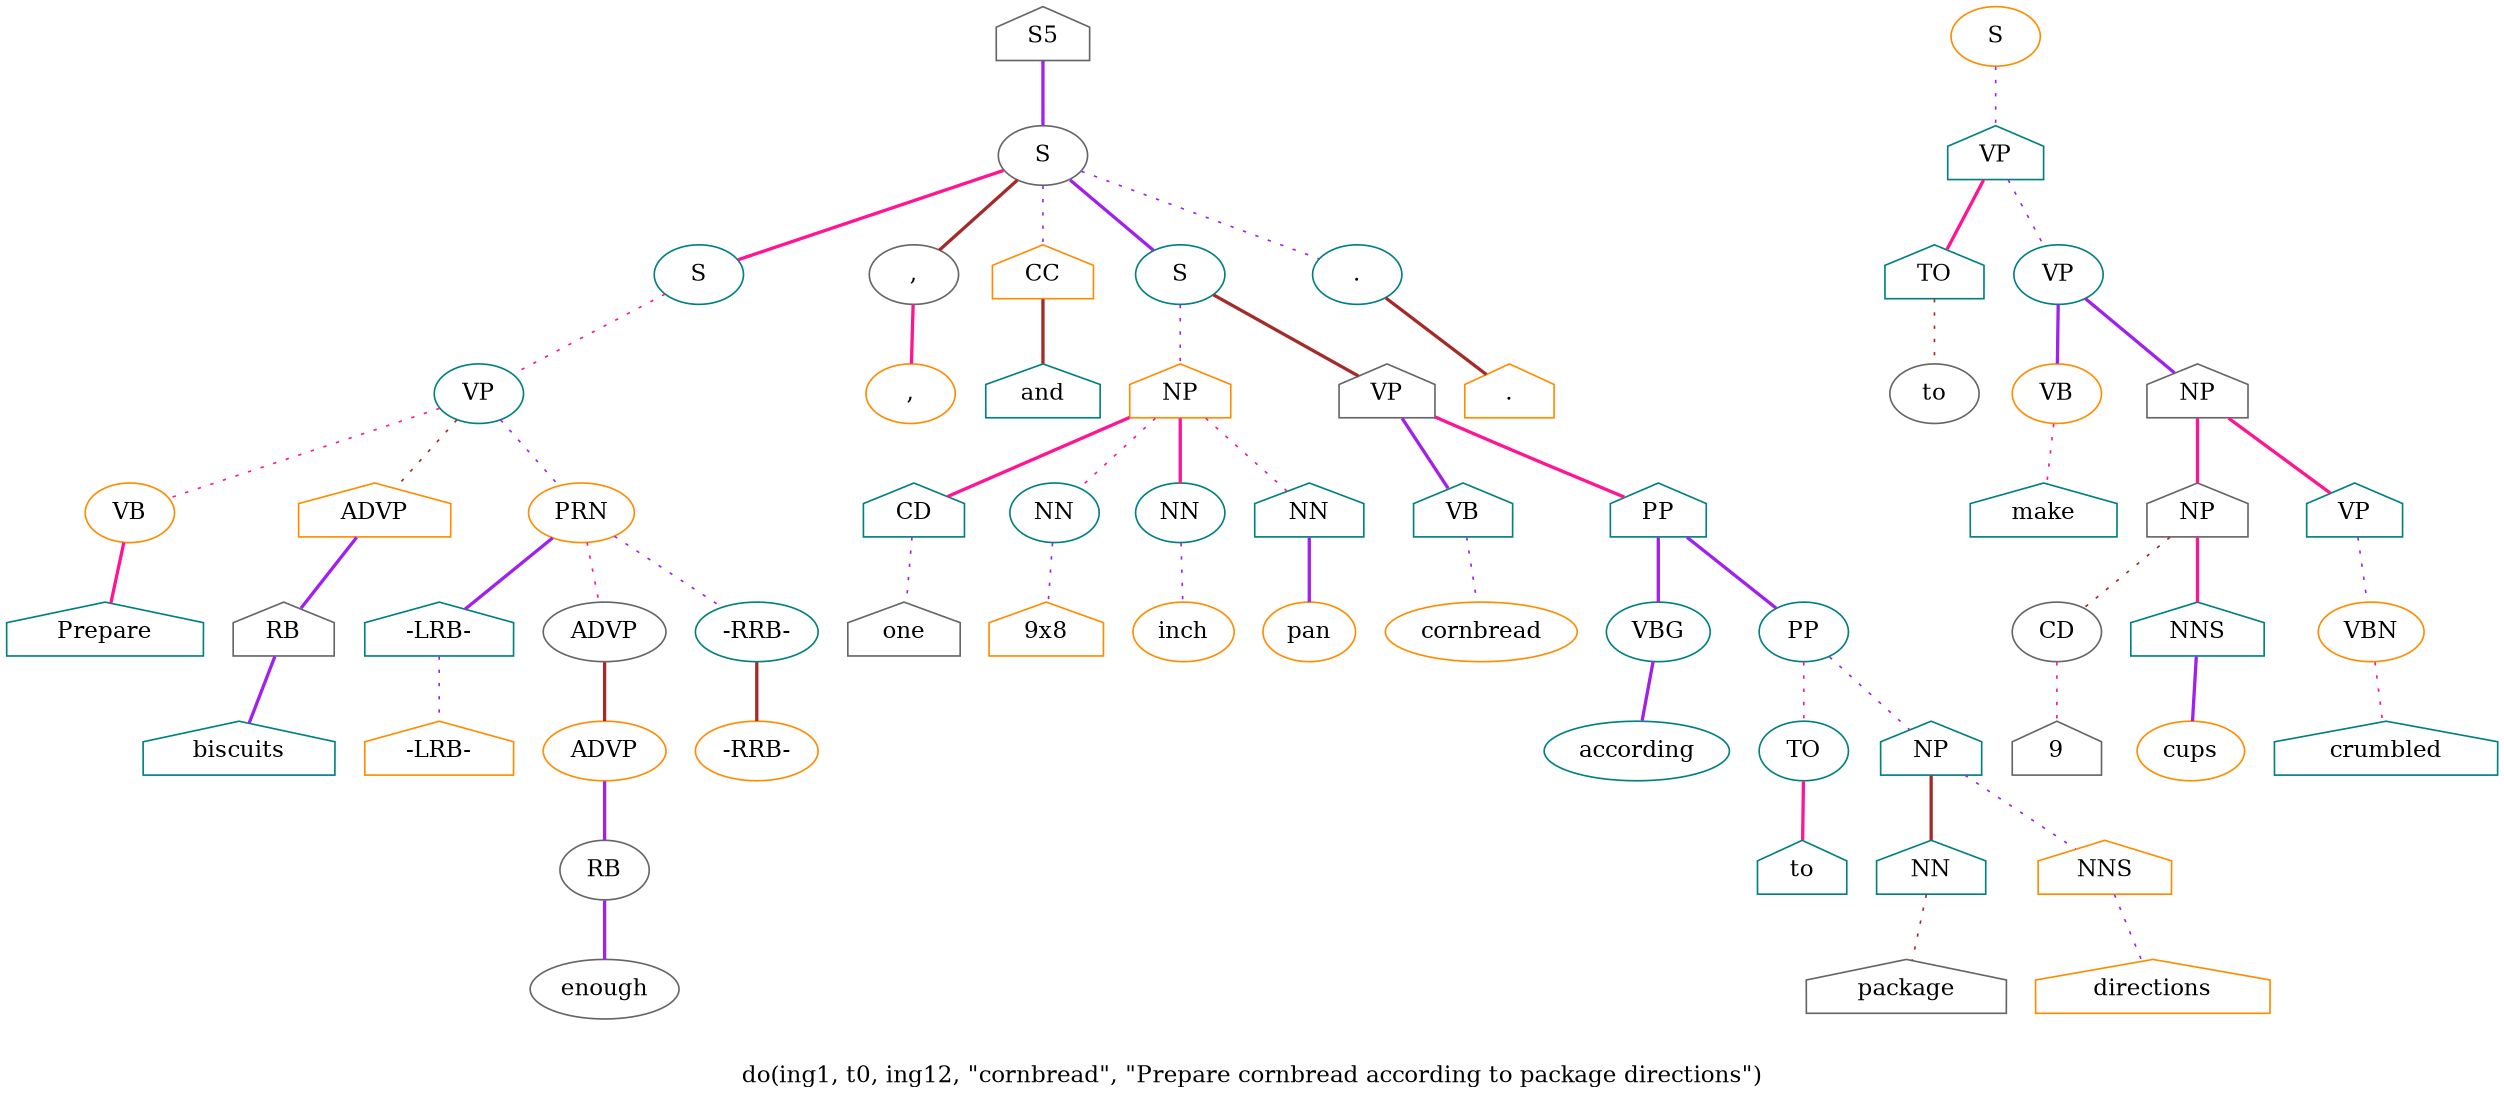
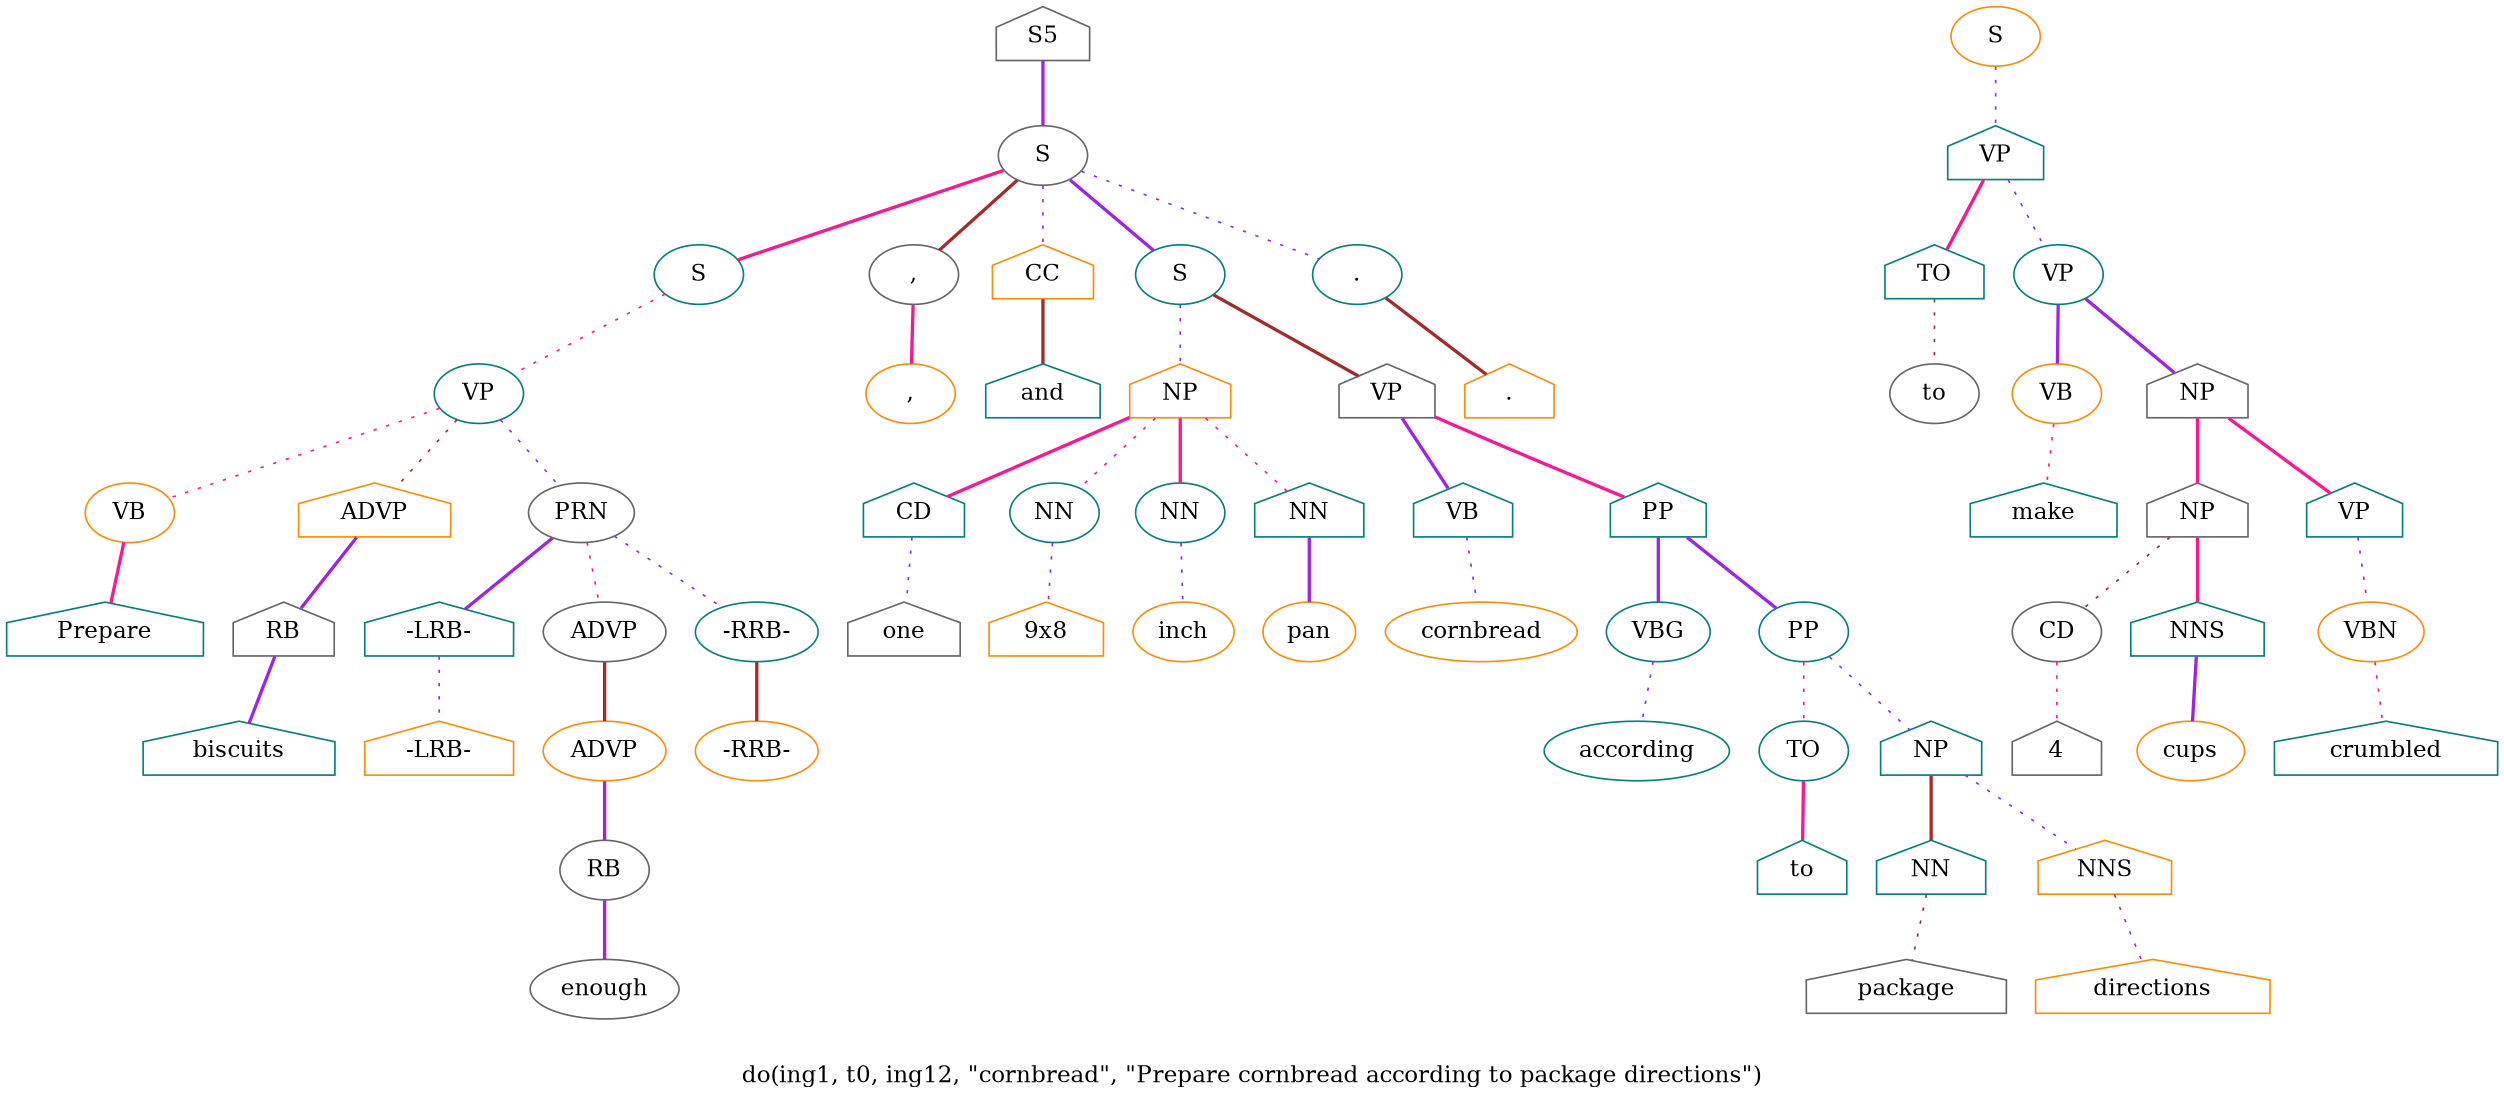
(581, 513) -> (581, 513)
(1648, 691) -> (1648, 691)
(2057, 751) -> (2057, 751)
